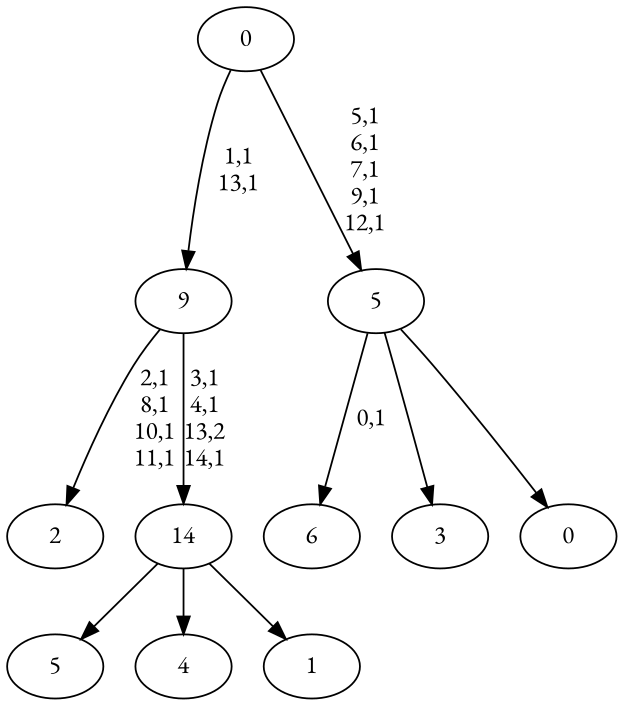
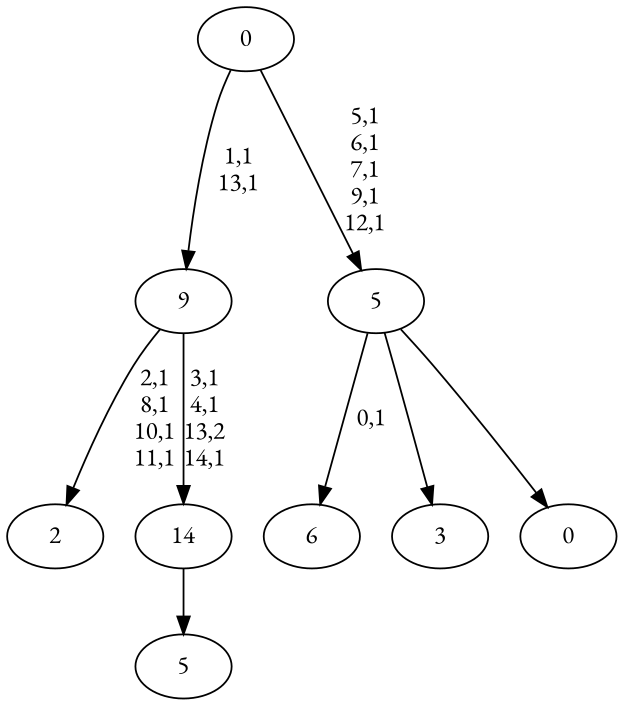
(184, 666) -> none
(312, 666) -> none
